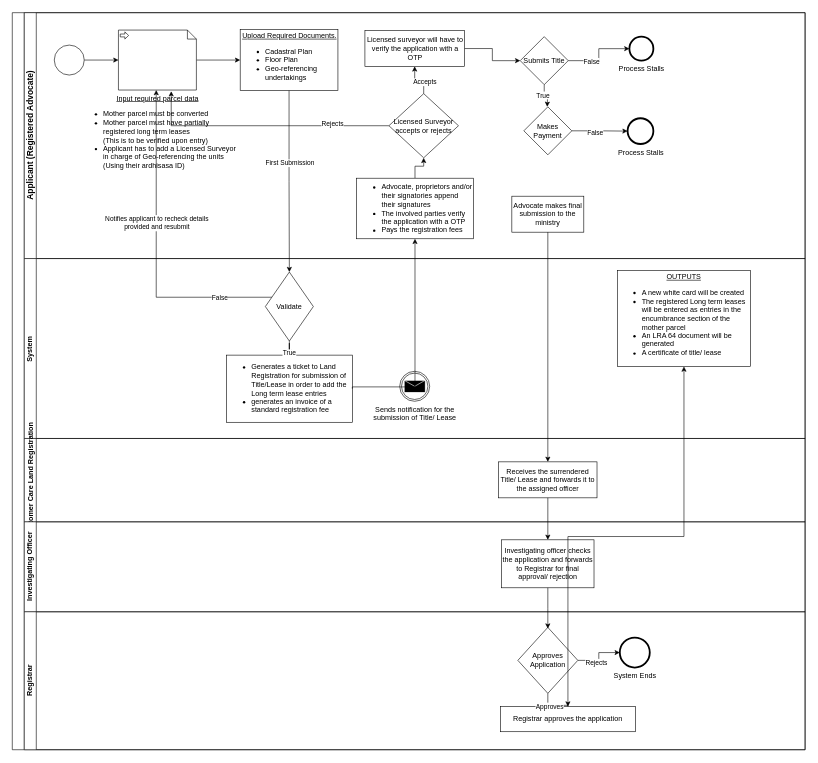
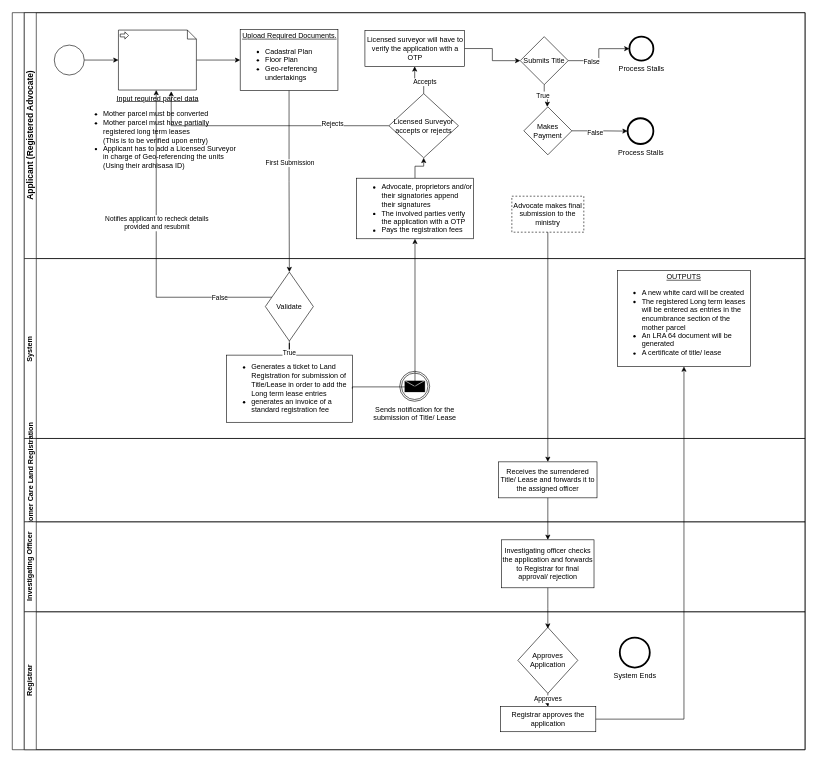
(548, 214) -> (548, 214)
(599, 659) -> none
(568, 719) -> (548, 719)
